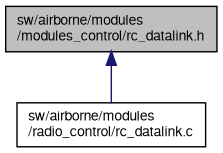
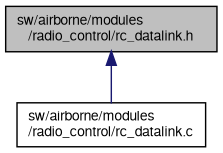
(111, 29) -> (111, 29)
